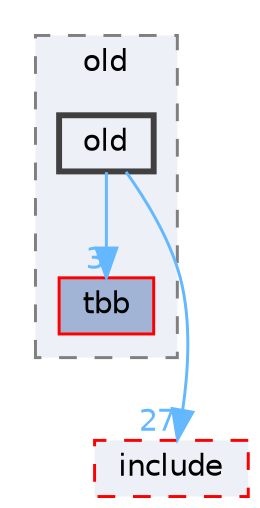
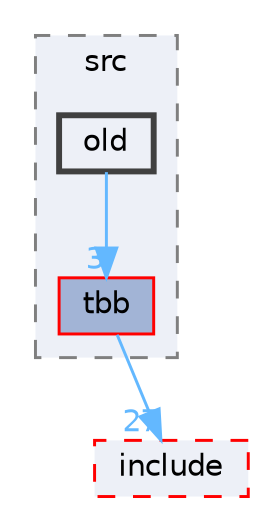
(106, 64) -> (106, 64)
(159, 225) -> (134, 375)
